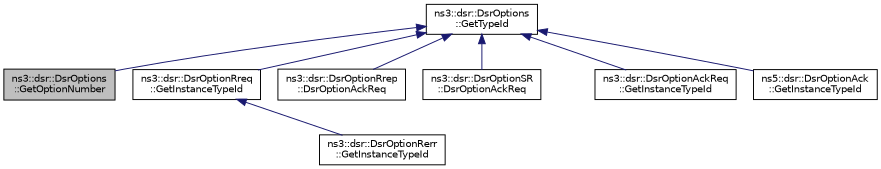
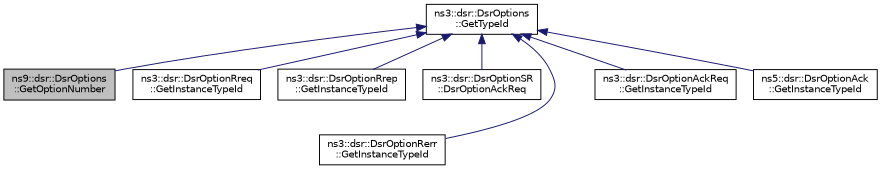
(59, 85) -> (59, 85)
(342, 85) -> (342, 85)
(294, 119) -> (535, 111)
